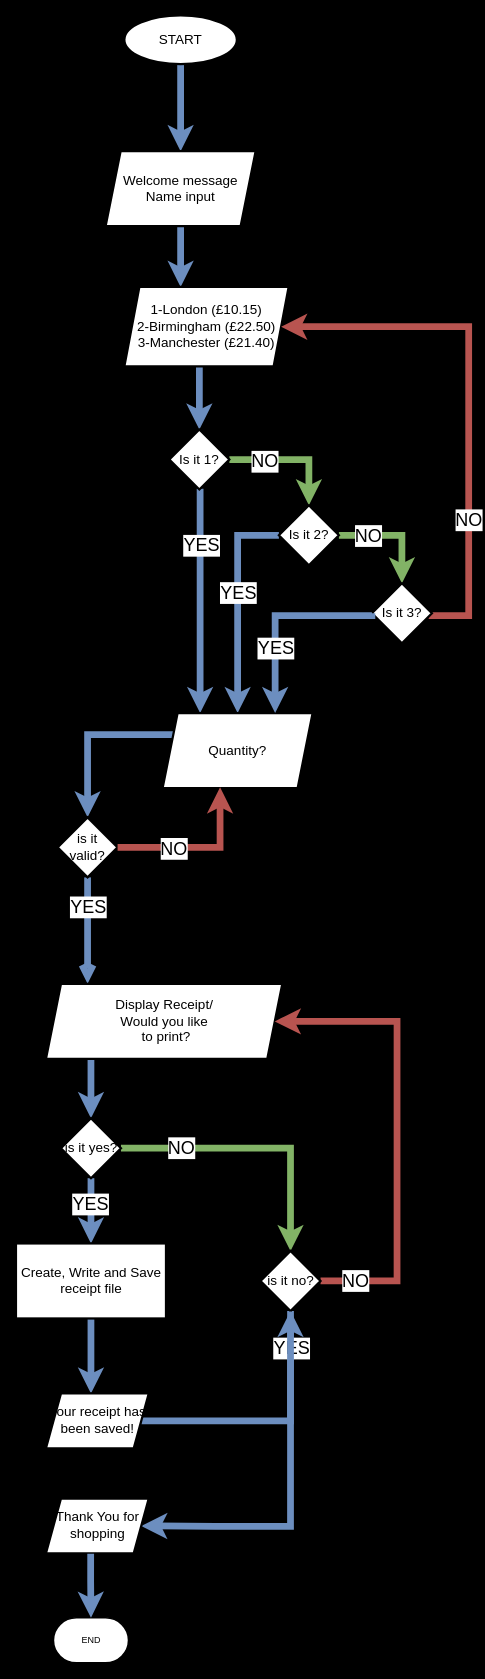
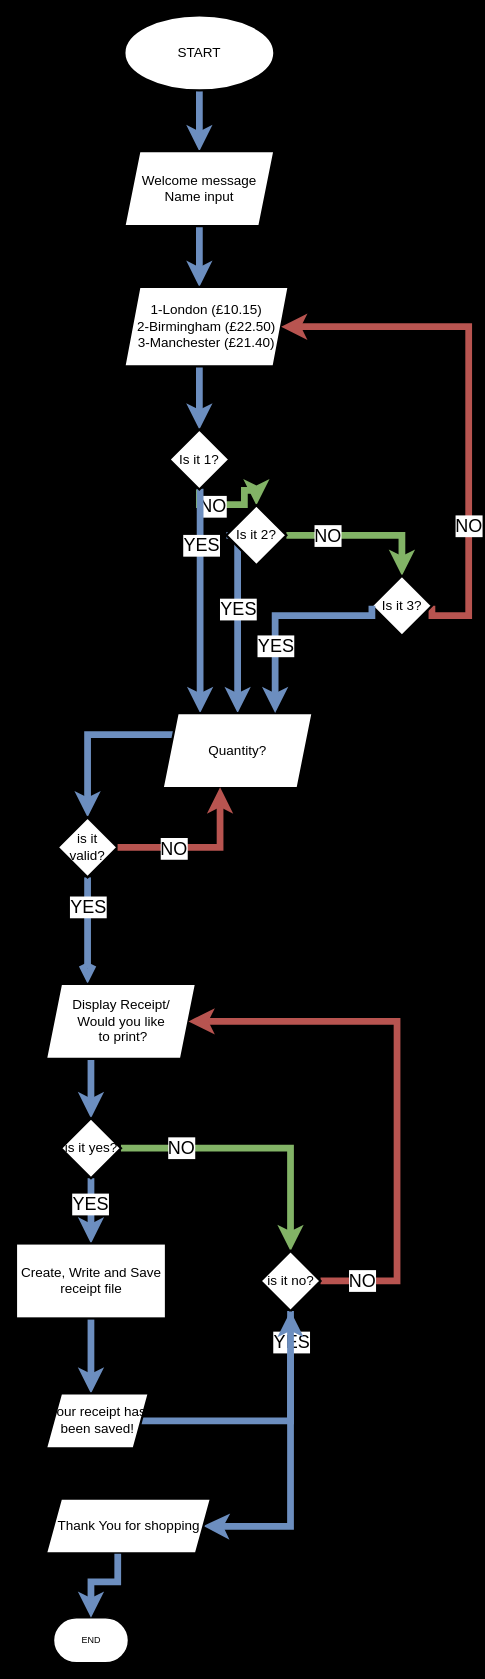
(180, 40) -> (199, 53)
(180, 189) -> (199, 189)
(309, 535) -> (256, 535)
(402, 613) -> (402, 606)
(164, 1021) -> (121, 1021)
(97, 1525) -> (128, 1525)
